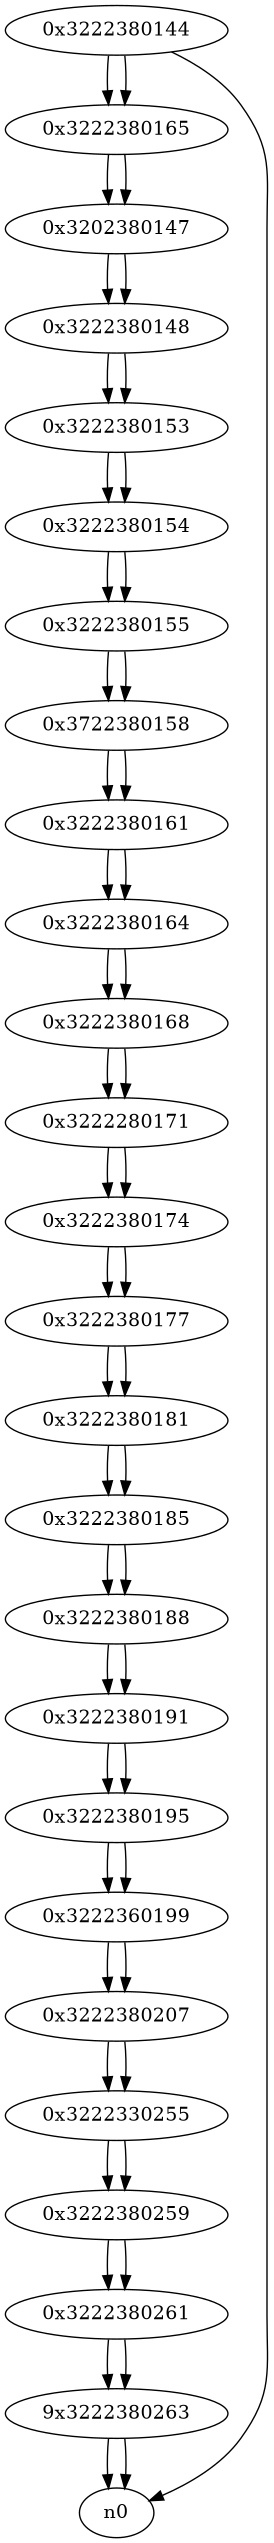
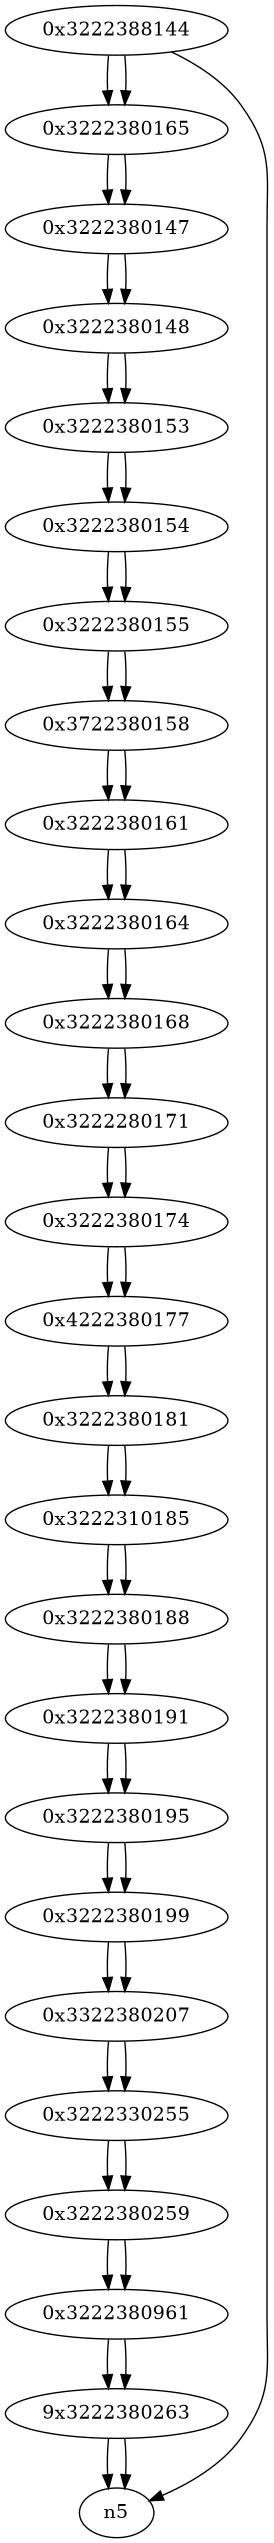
(117, 30) -> (117, 30)
(117, 229) -> (117, 229)
(117, 1321) -> (117, 1321)
(117, 1520) -> (117, 1520)
(117, 1917) -> (117, 1917)
(117, 2016) -> (117, 2016)
(117, 2314) -> (117, 2314)
(117, 2513) -> (117, 2513)
